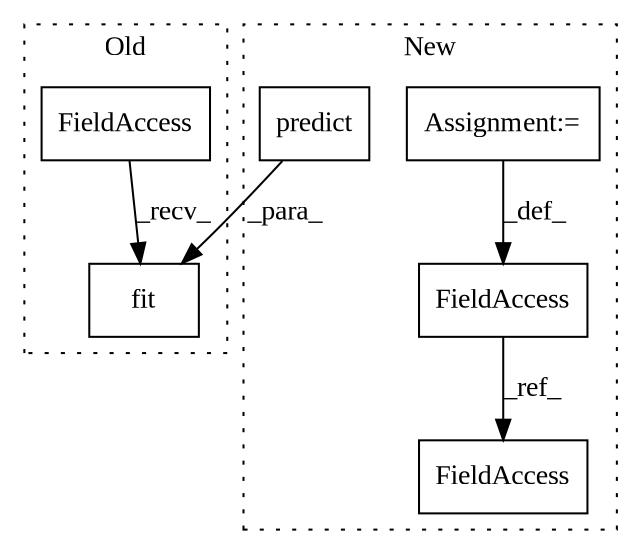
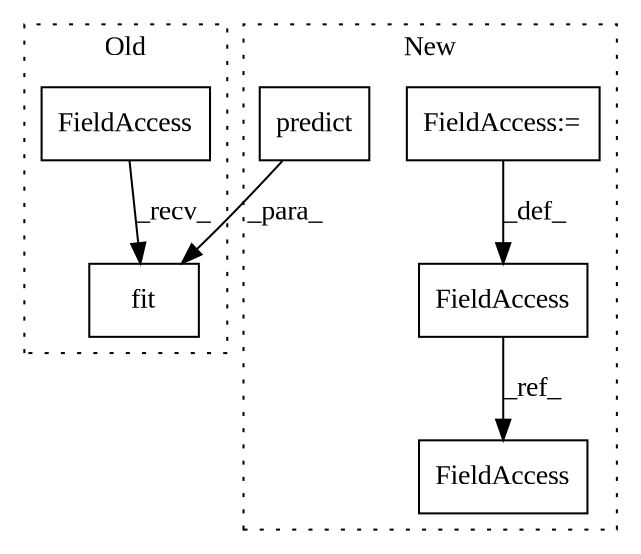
(503, 124) -> (503, 124)
